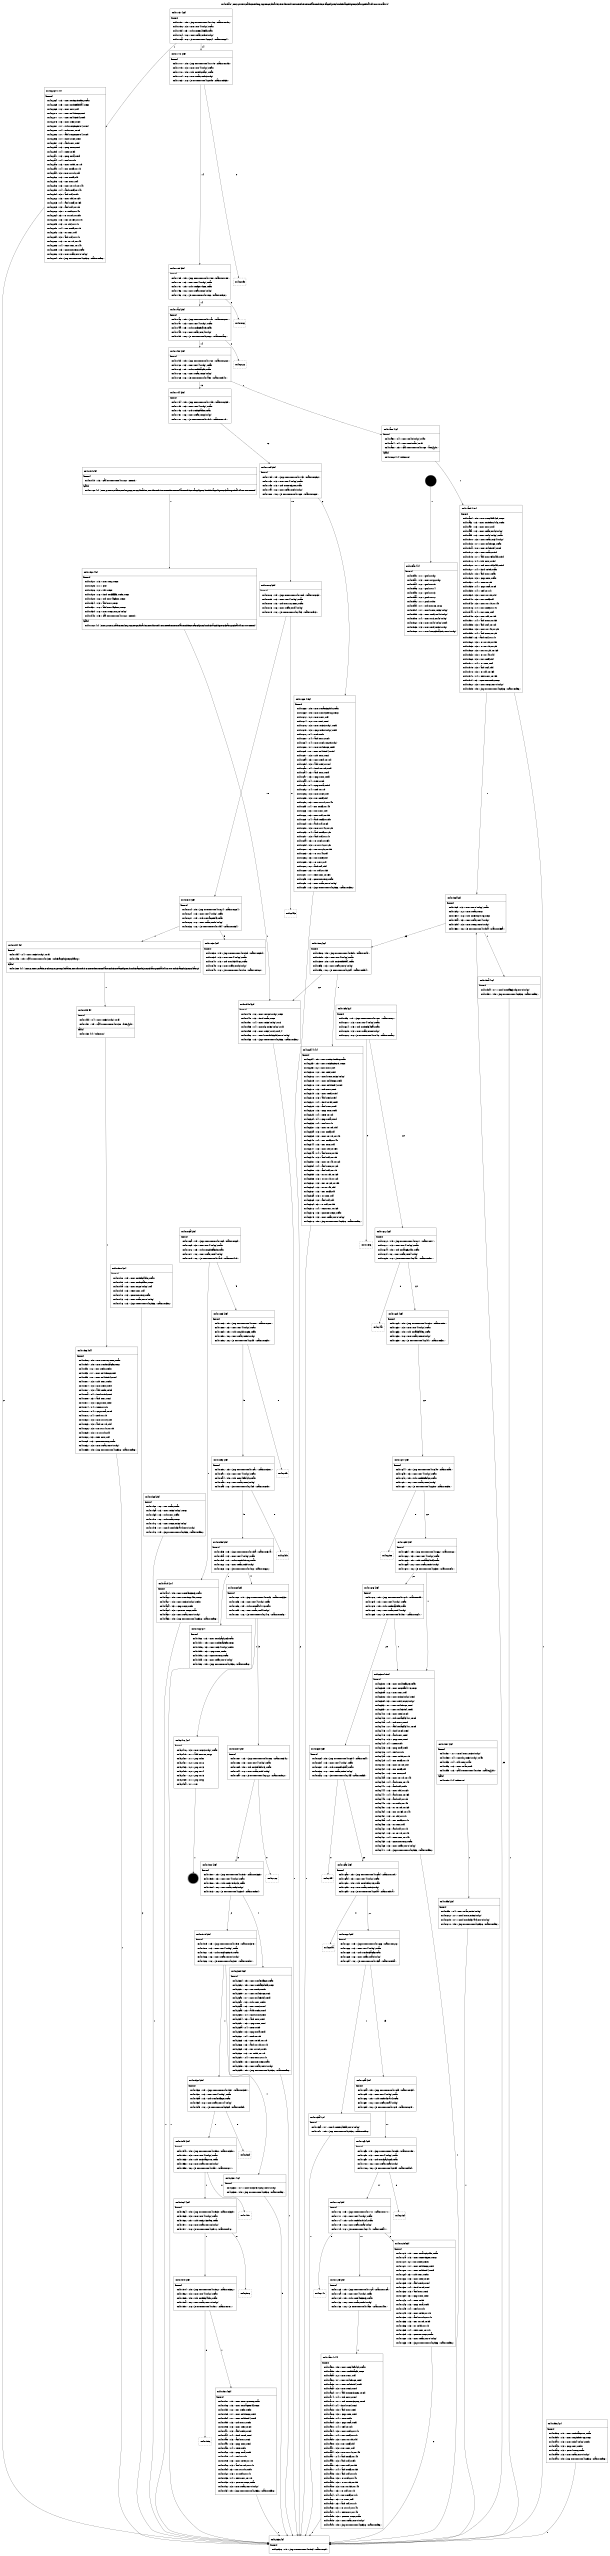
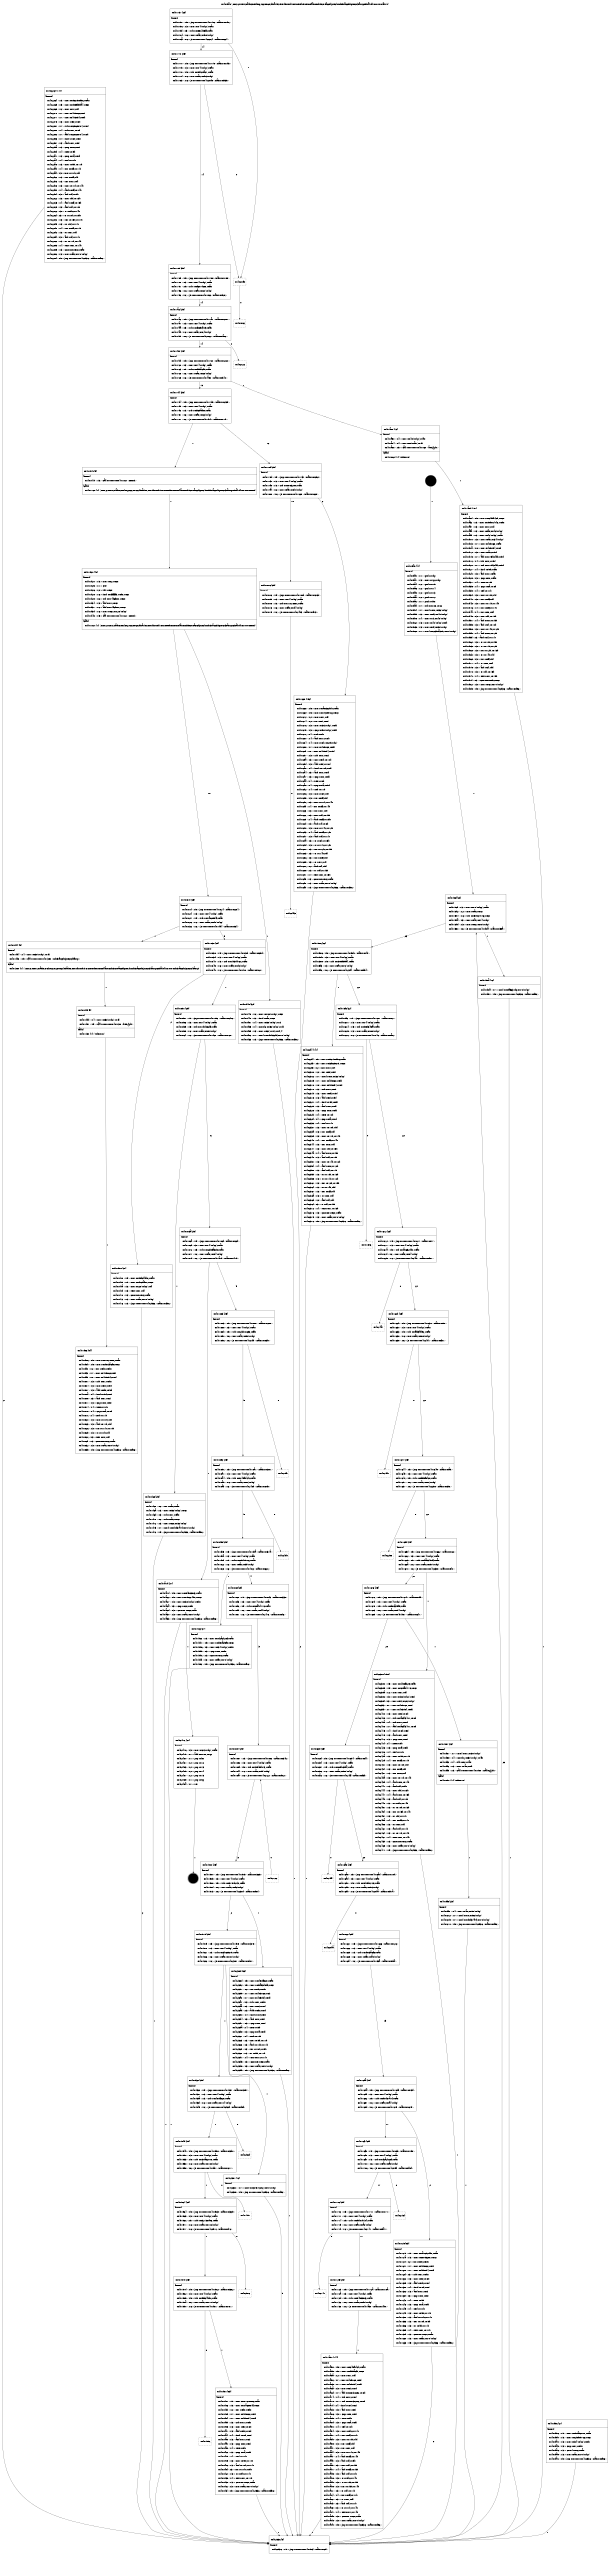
(139, 83) -> (257, 158)
(233, 308) -> (240, 302)
none -> (184, 445)
(251, 756) -> (191, 762)
(482, 793) -> (454, 764)
(308, 987) -> (353, 989)
none -> (204, 1022)
none -> (135, 1107)
none -> (384, 1473)
(396, 1644) -> (438, 1676)
(228, 1670) -> (187, 1679)
(261, 1827) -> (266, 1828)
(368, 1912) -> none
(121, 2061) -> none
(340, 2124) -> none
(389, 2236) -> (426, 2172)
